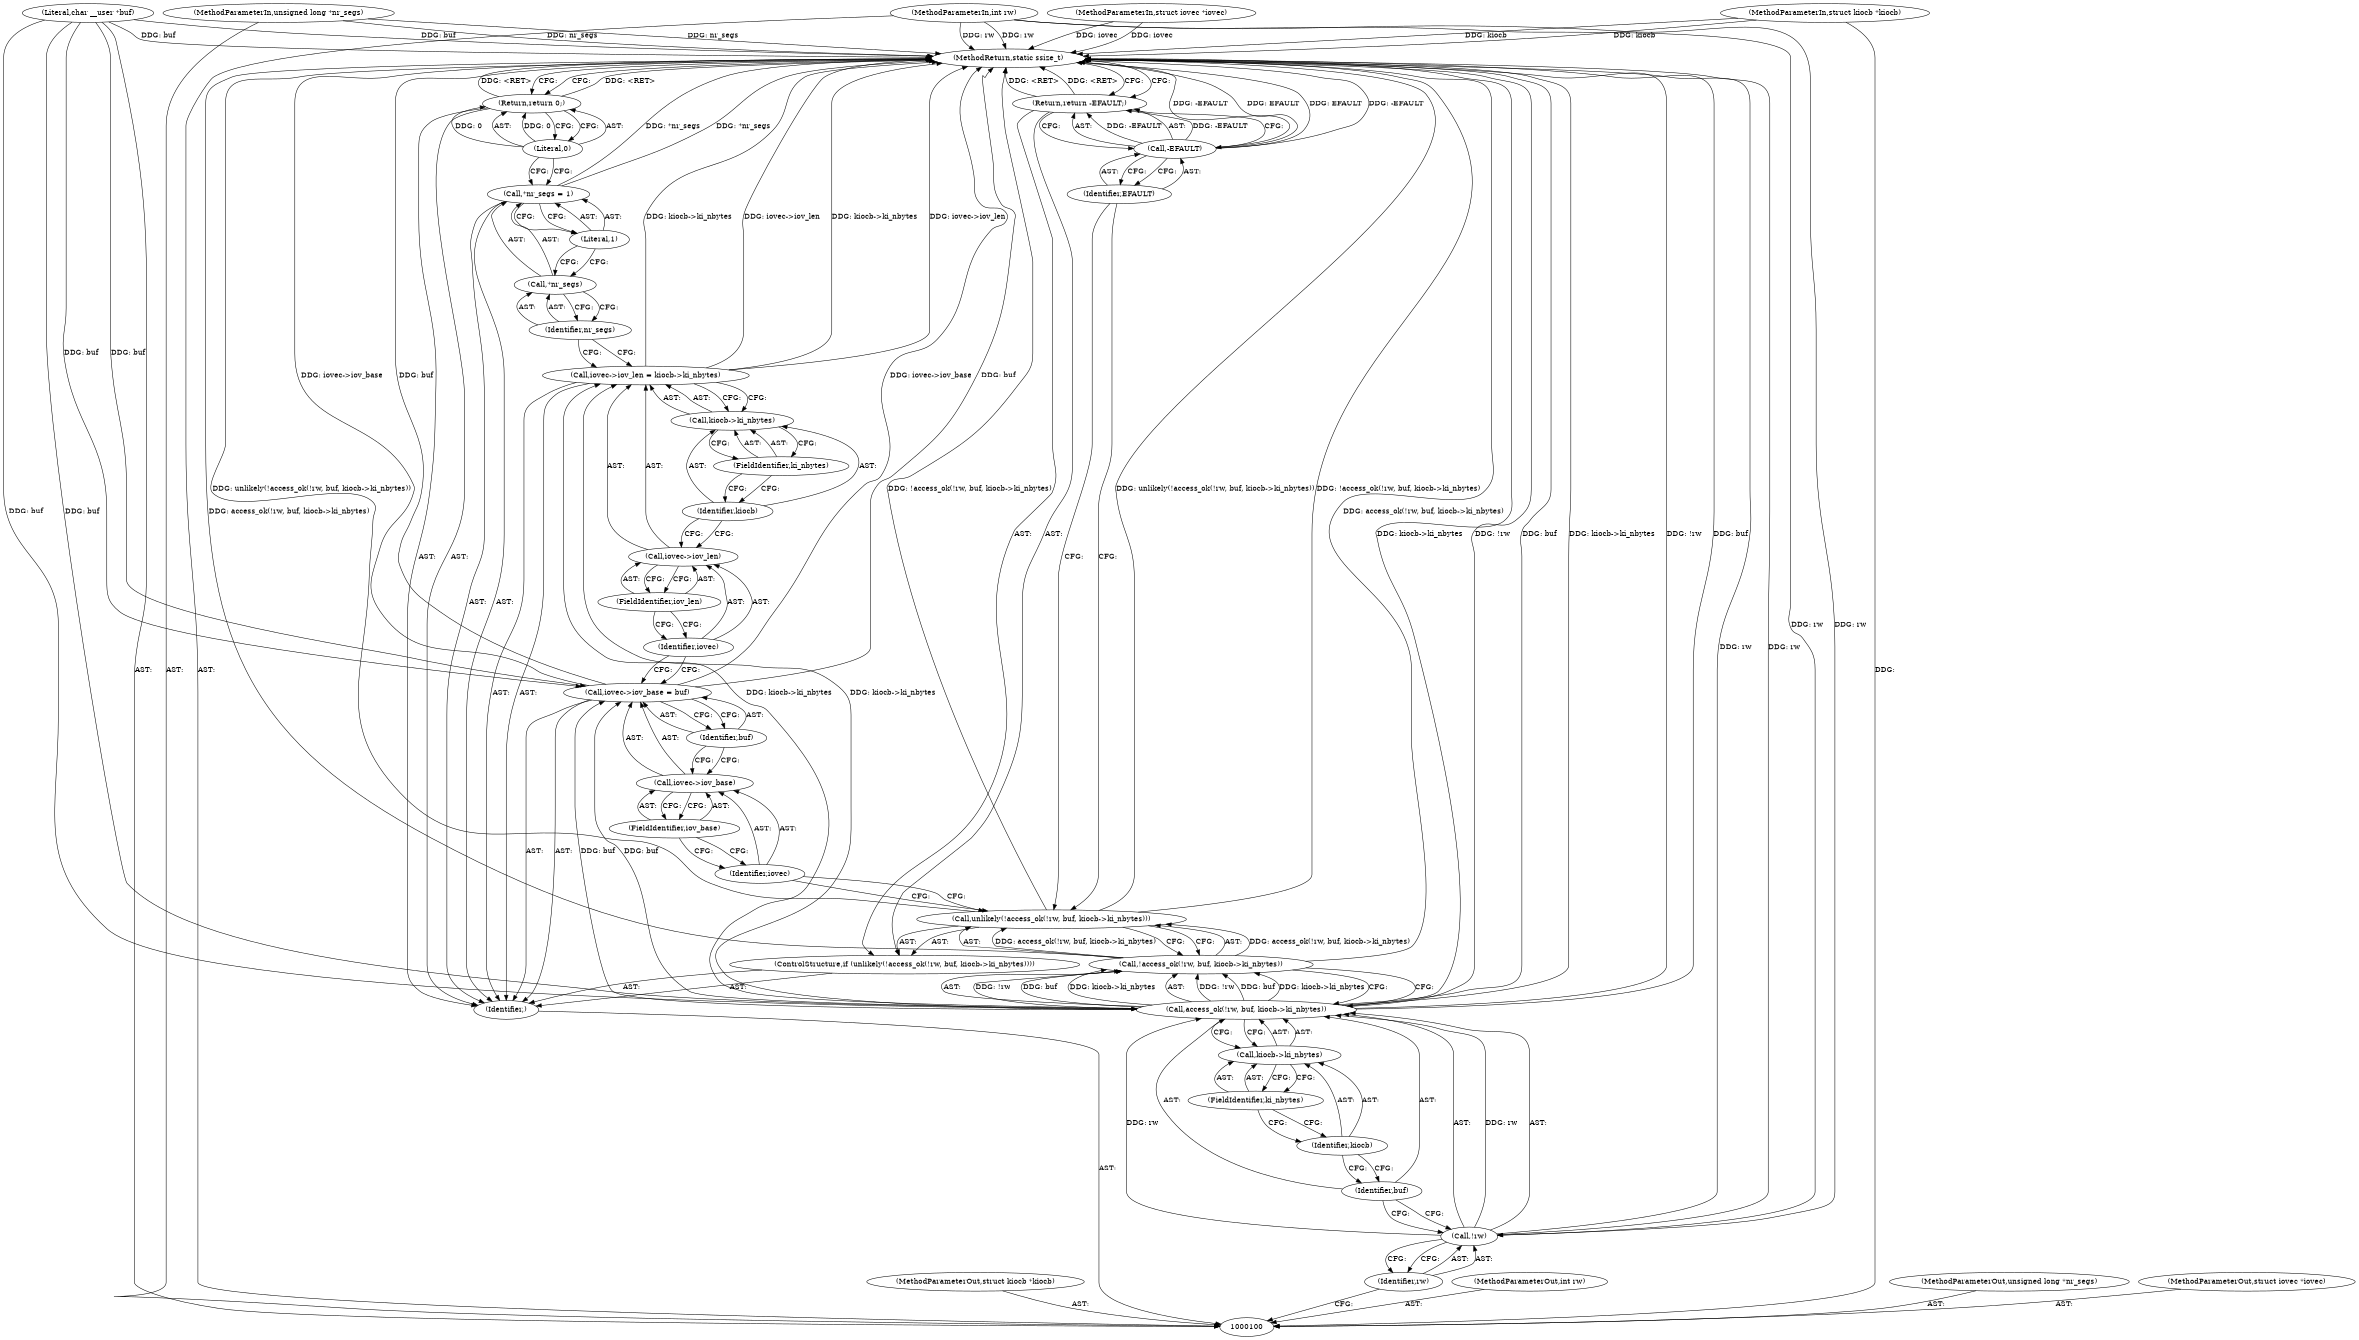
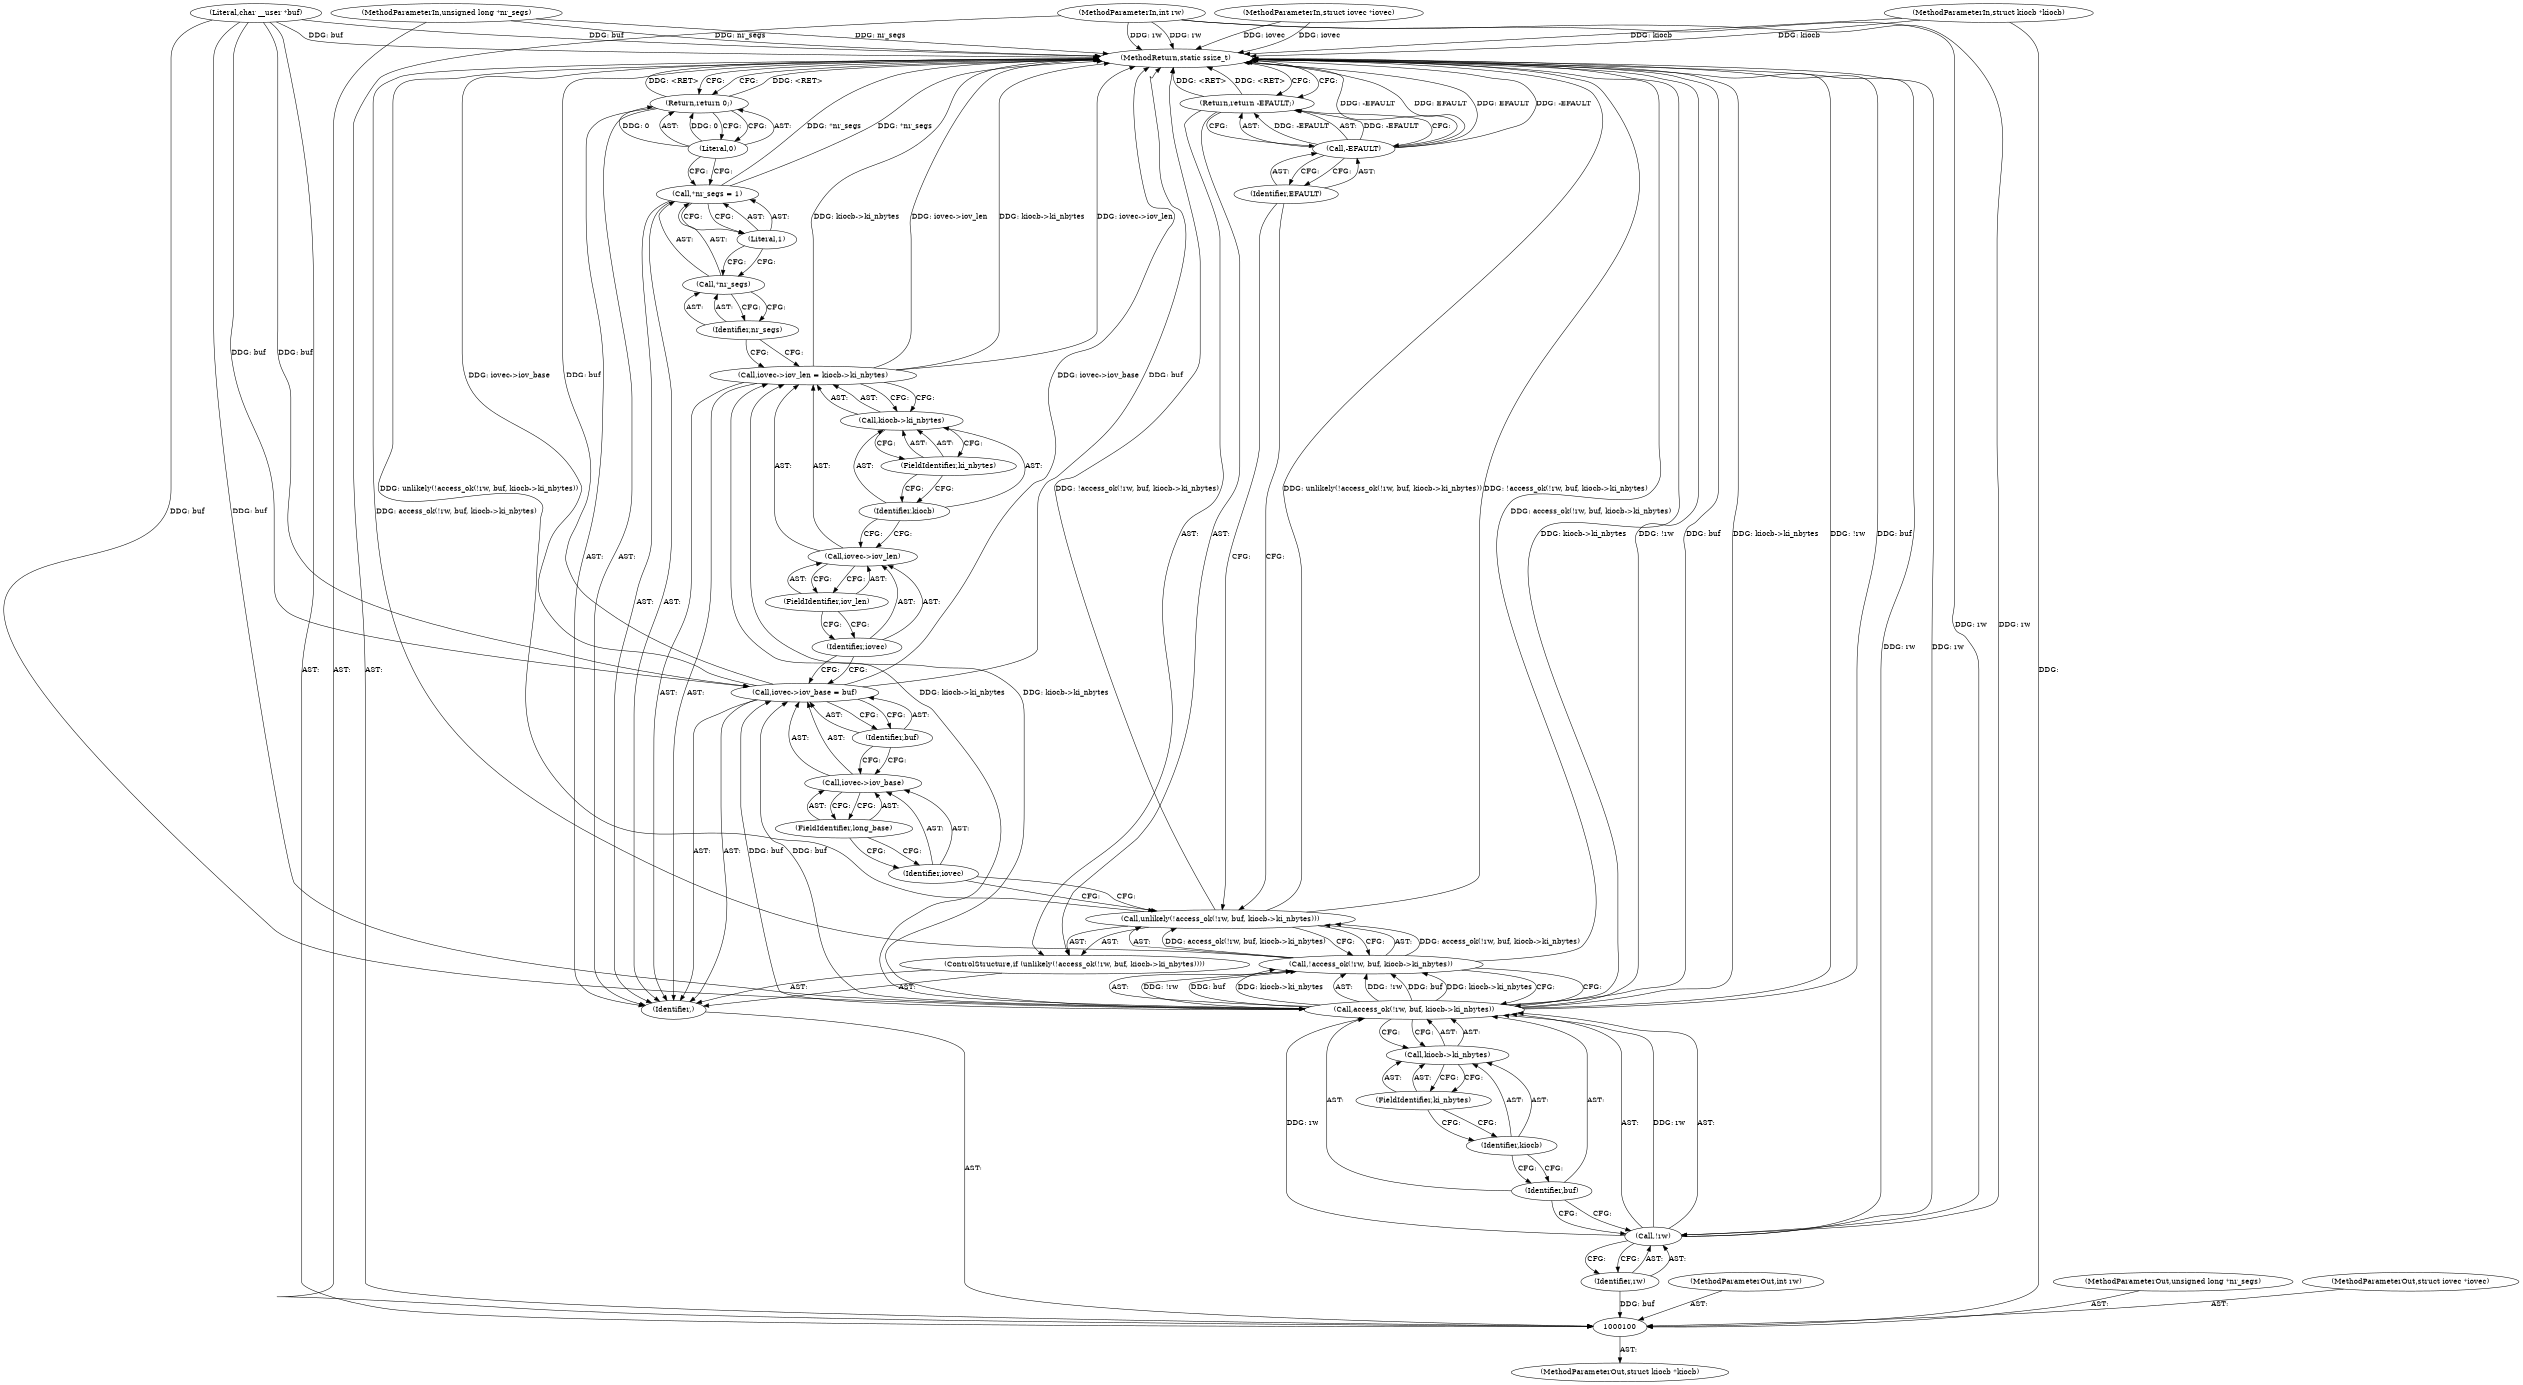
(674, 829) -> (844, 829)
(1345, 1304) -> (1637, 1304)
(1108, 1314) -> (1620, 1347)
